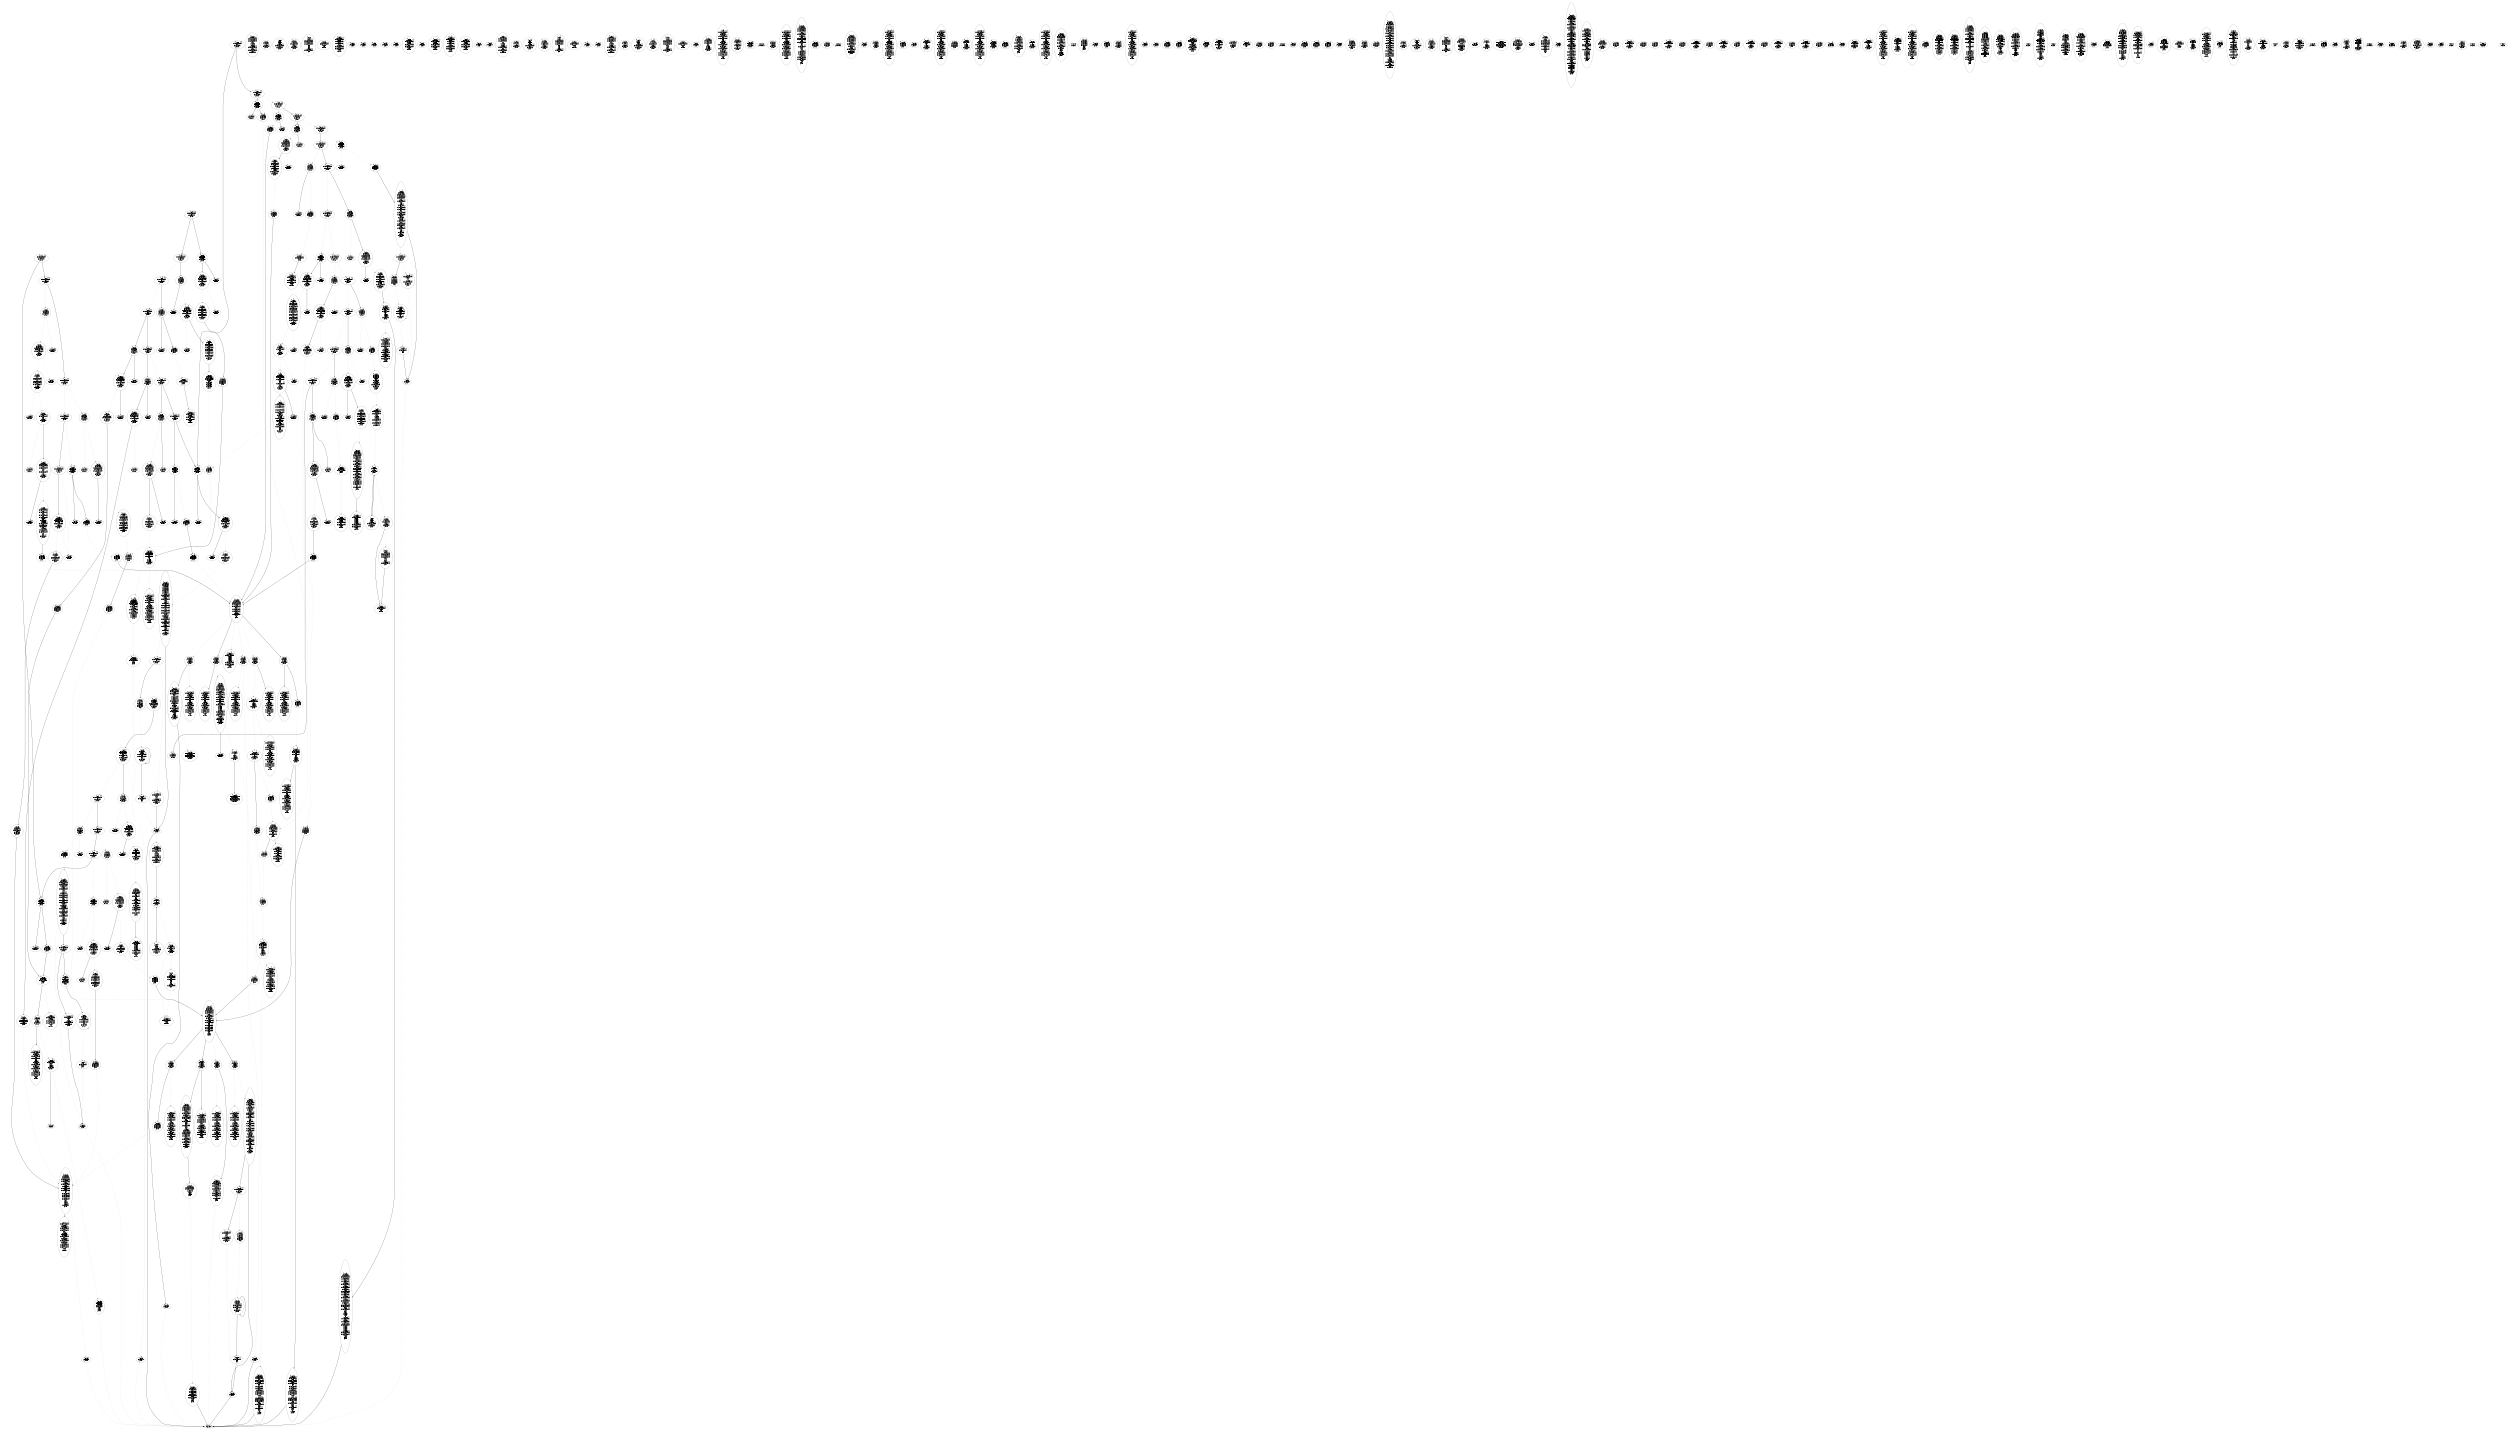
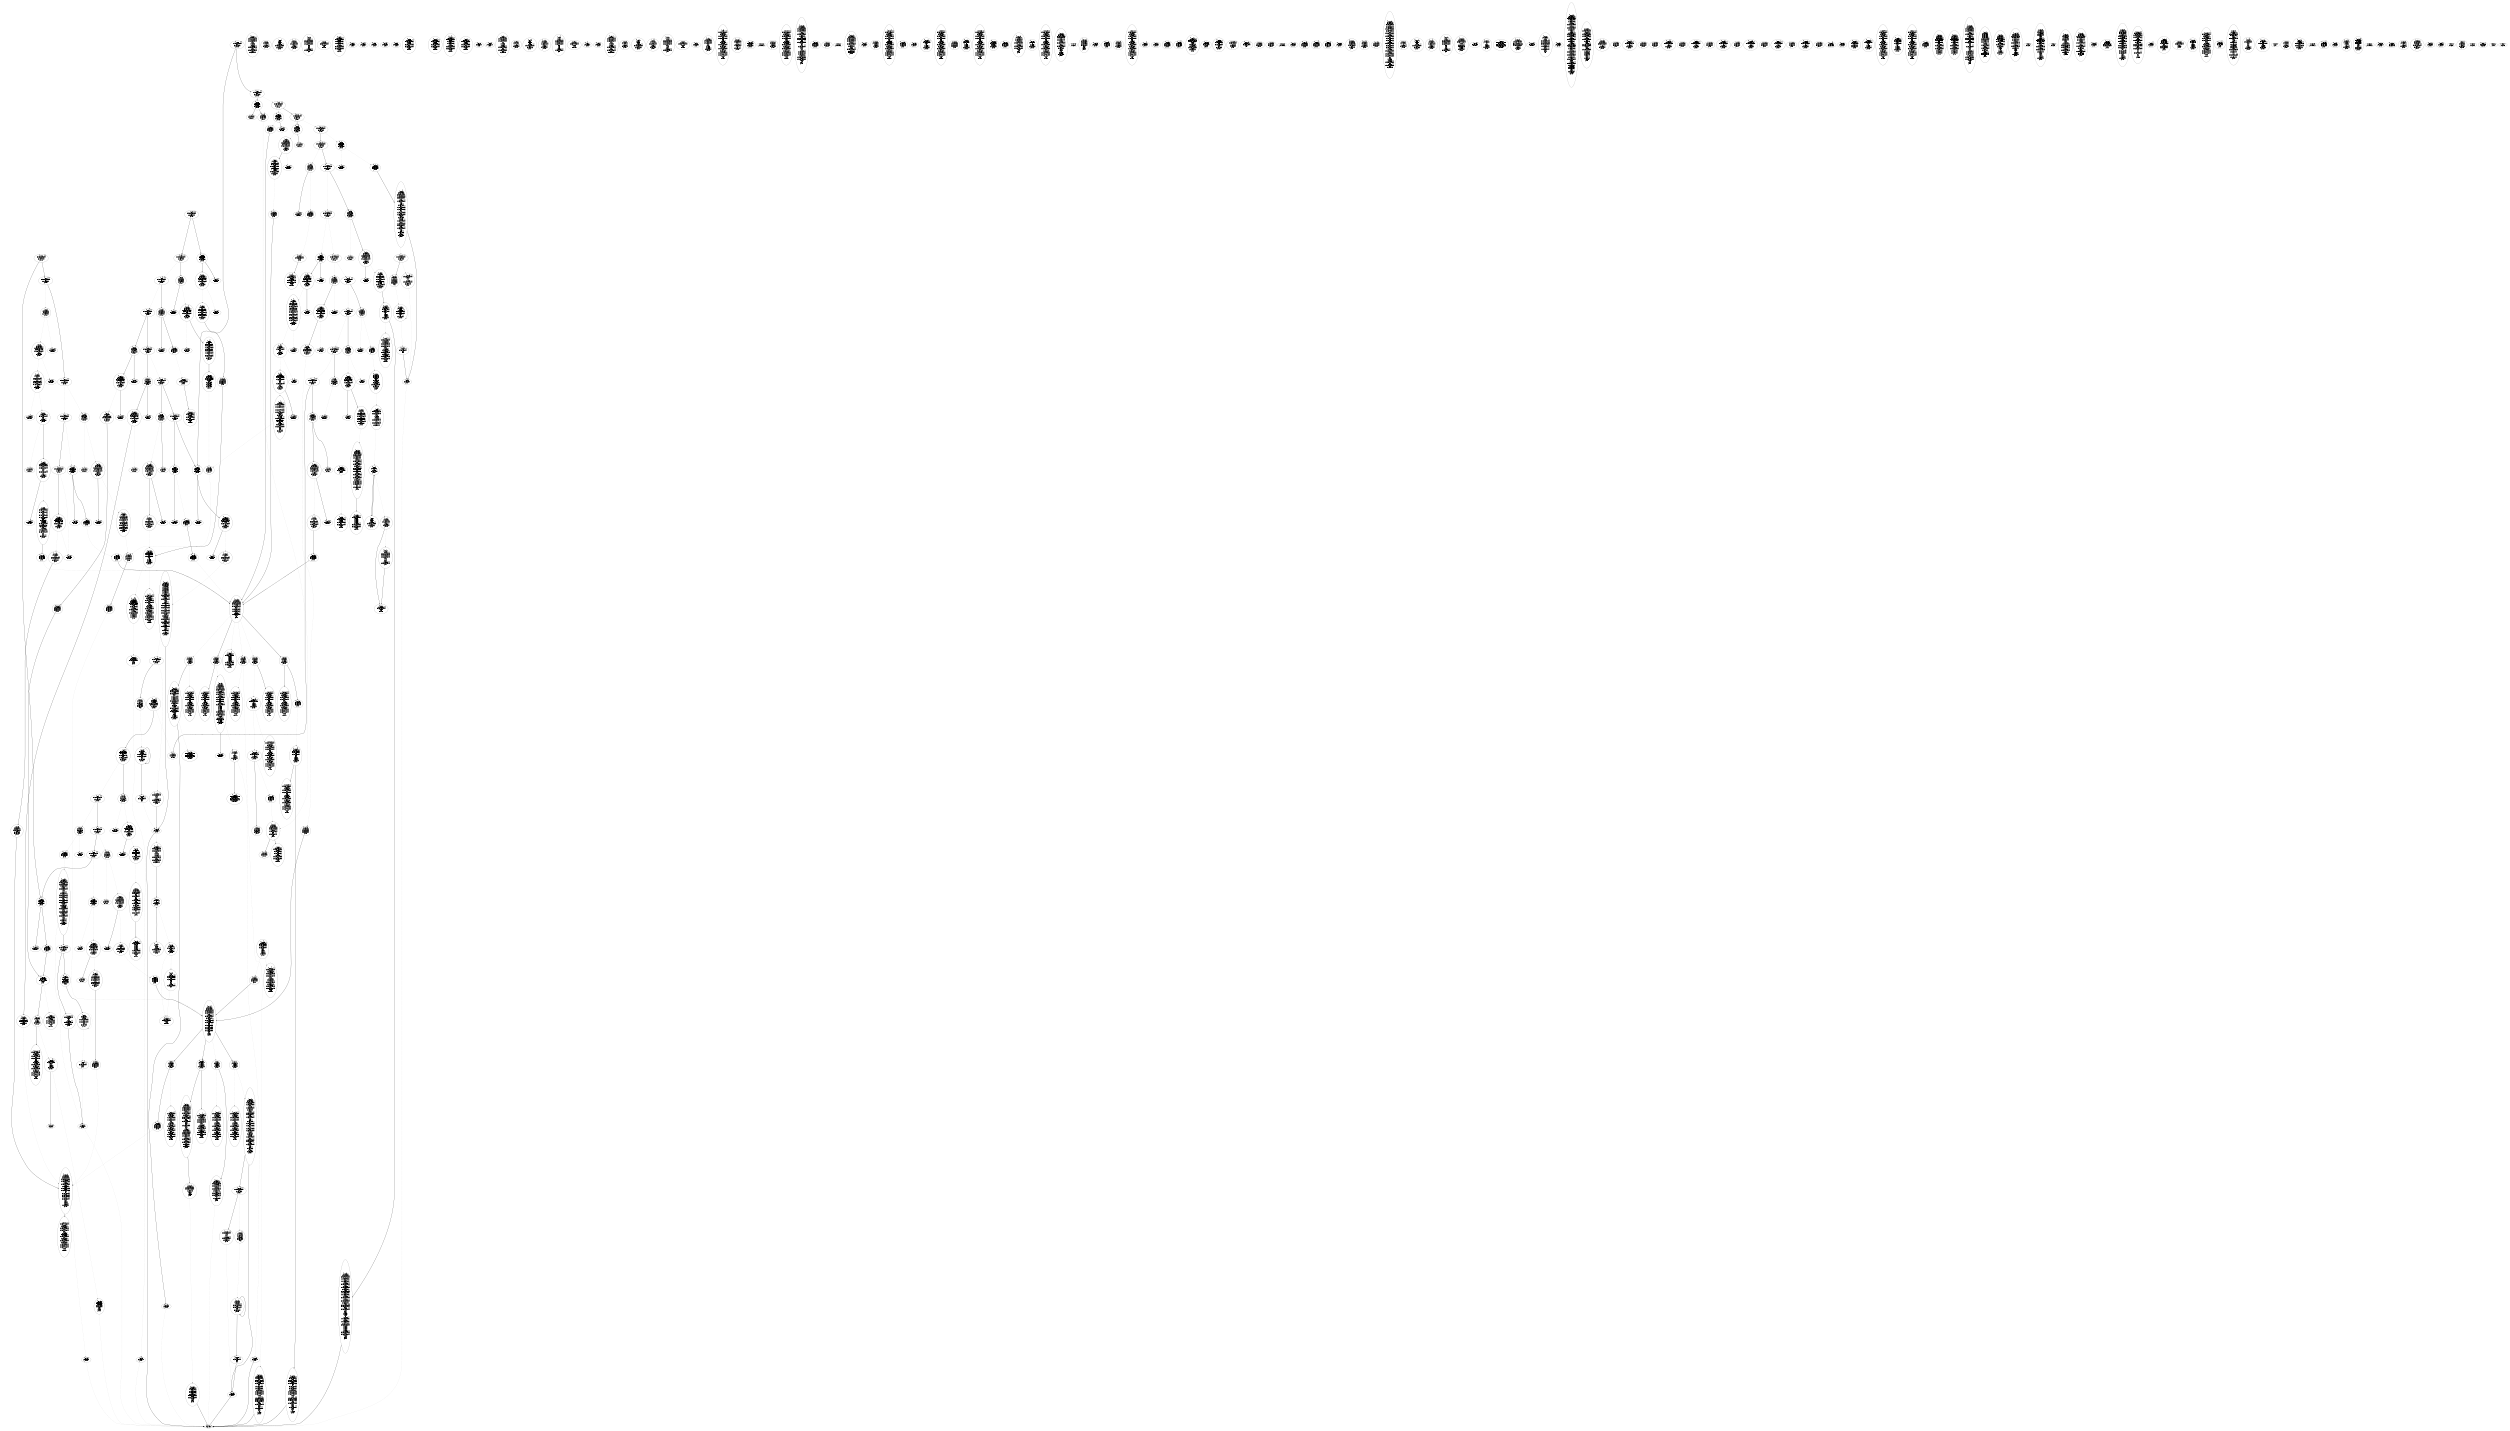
(422, 45) -> none
none -> (2493, 45)
(336, 418) -> none
(263, 902) -> none
